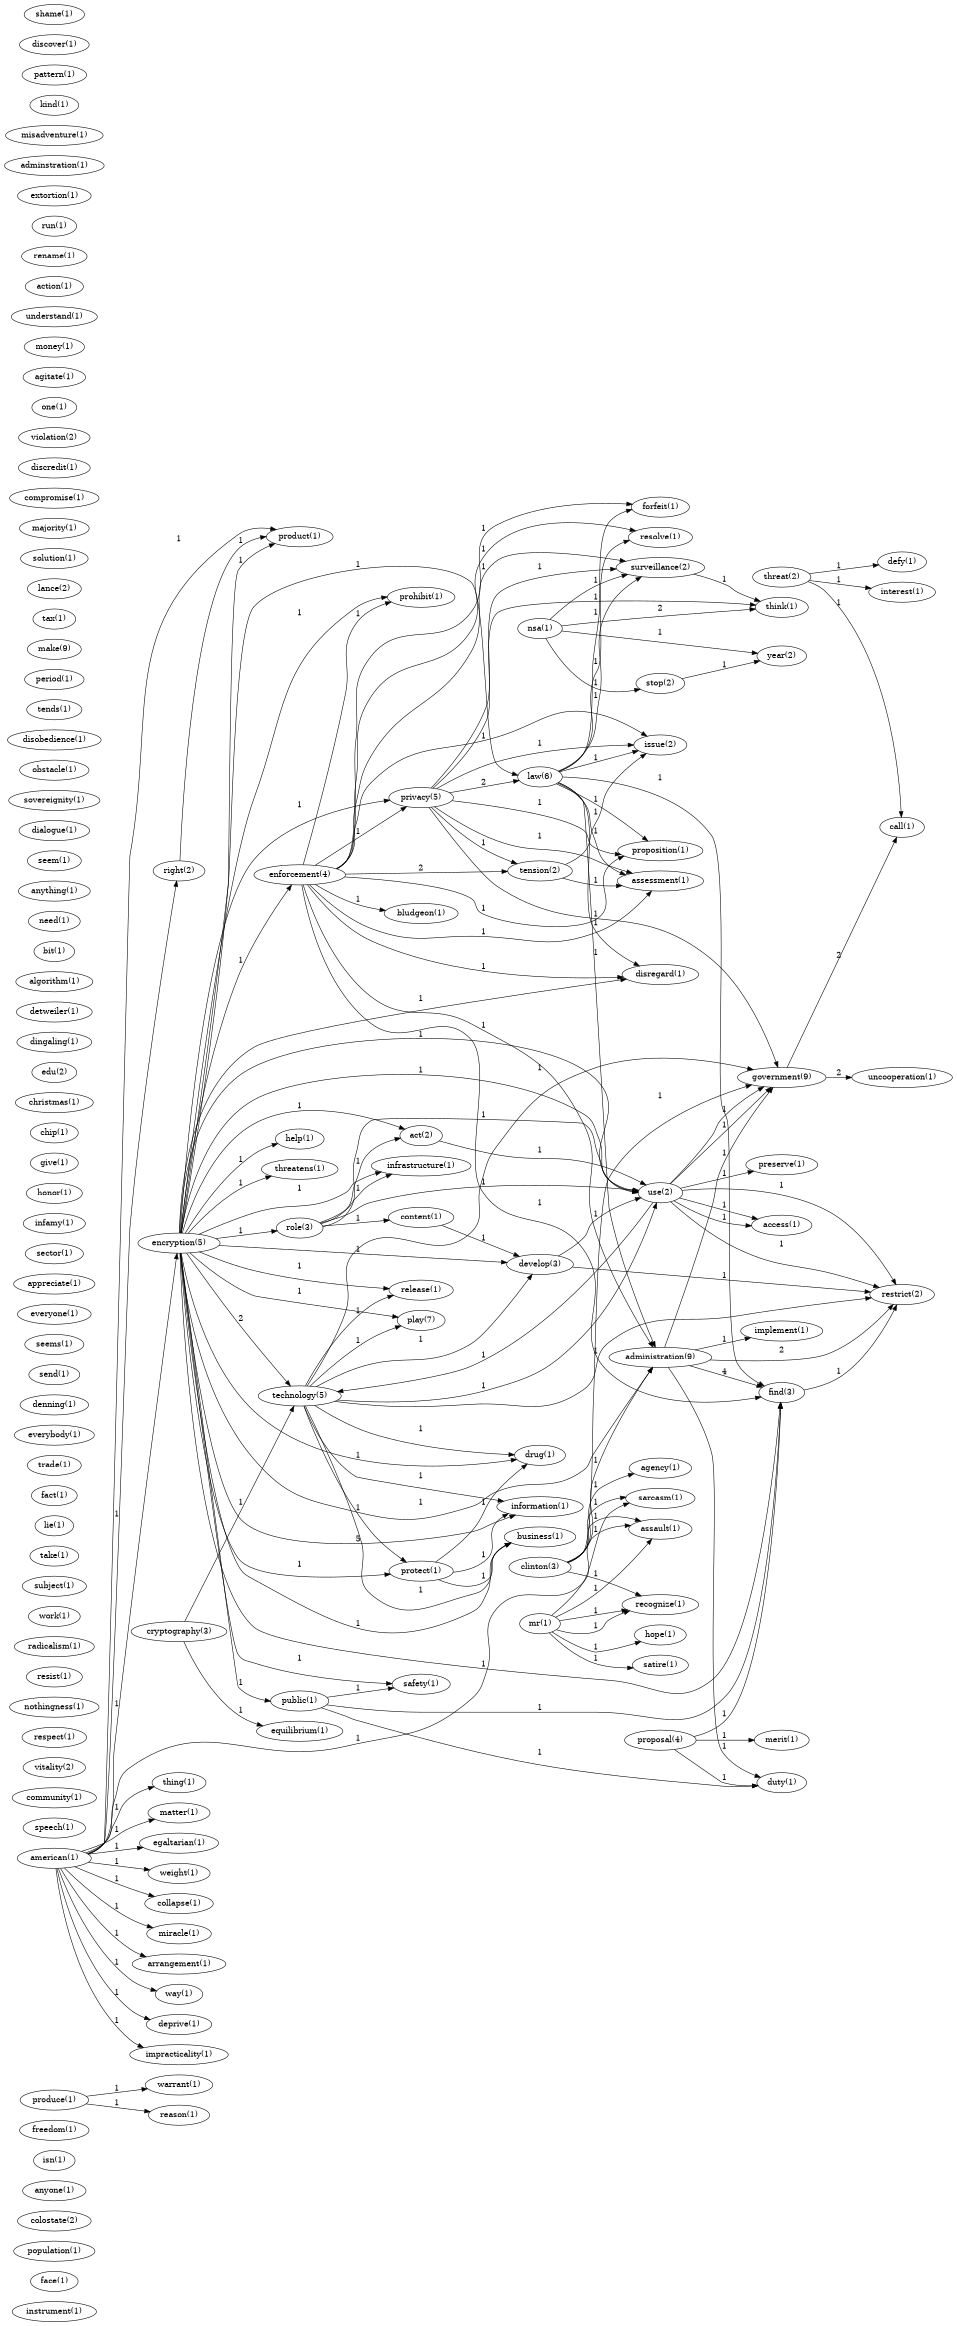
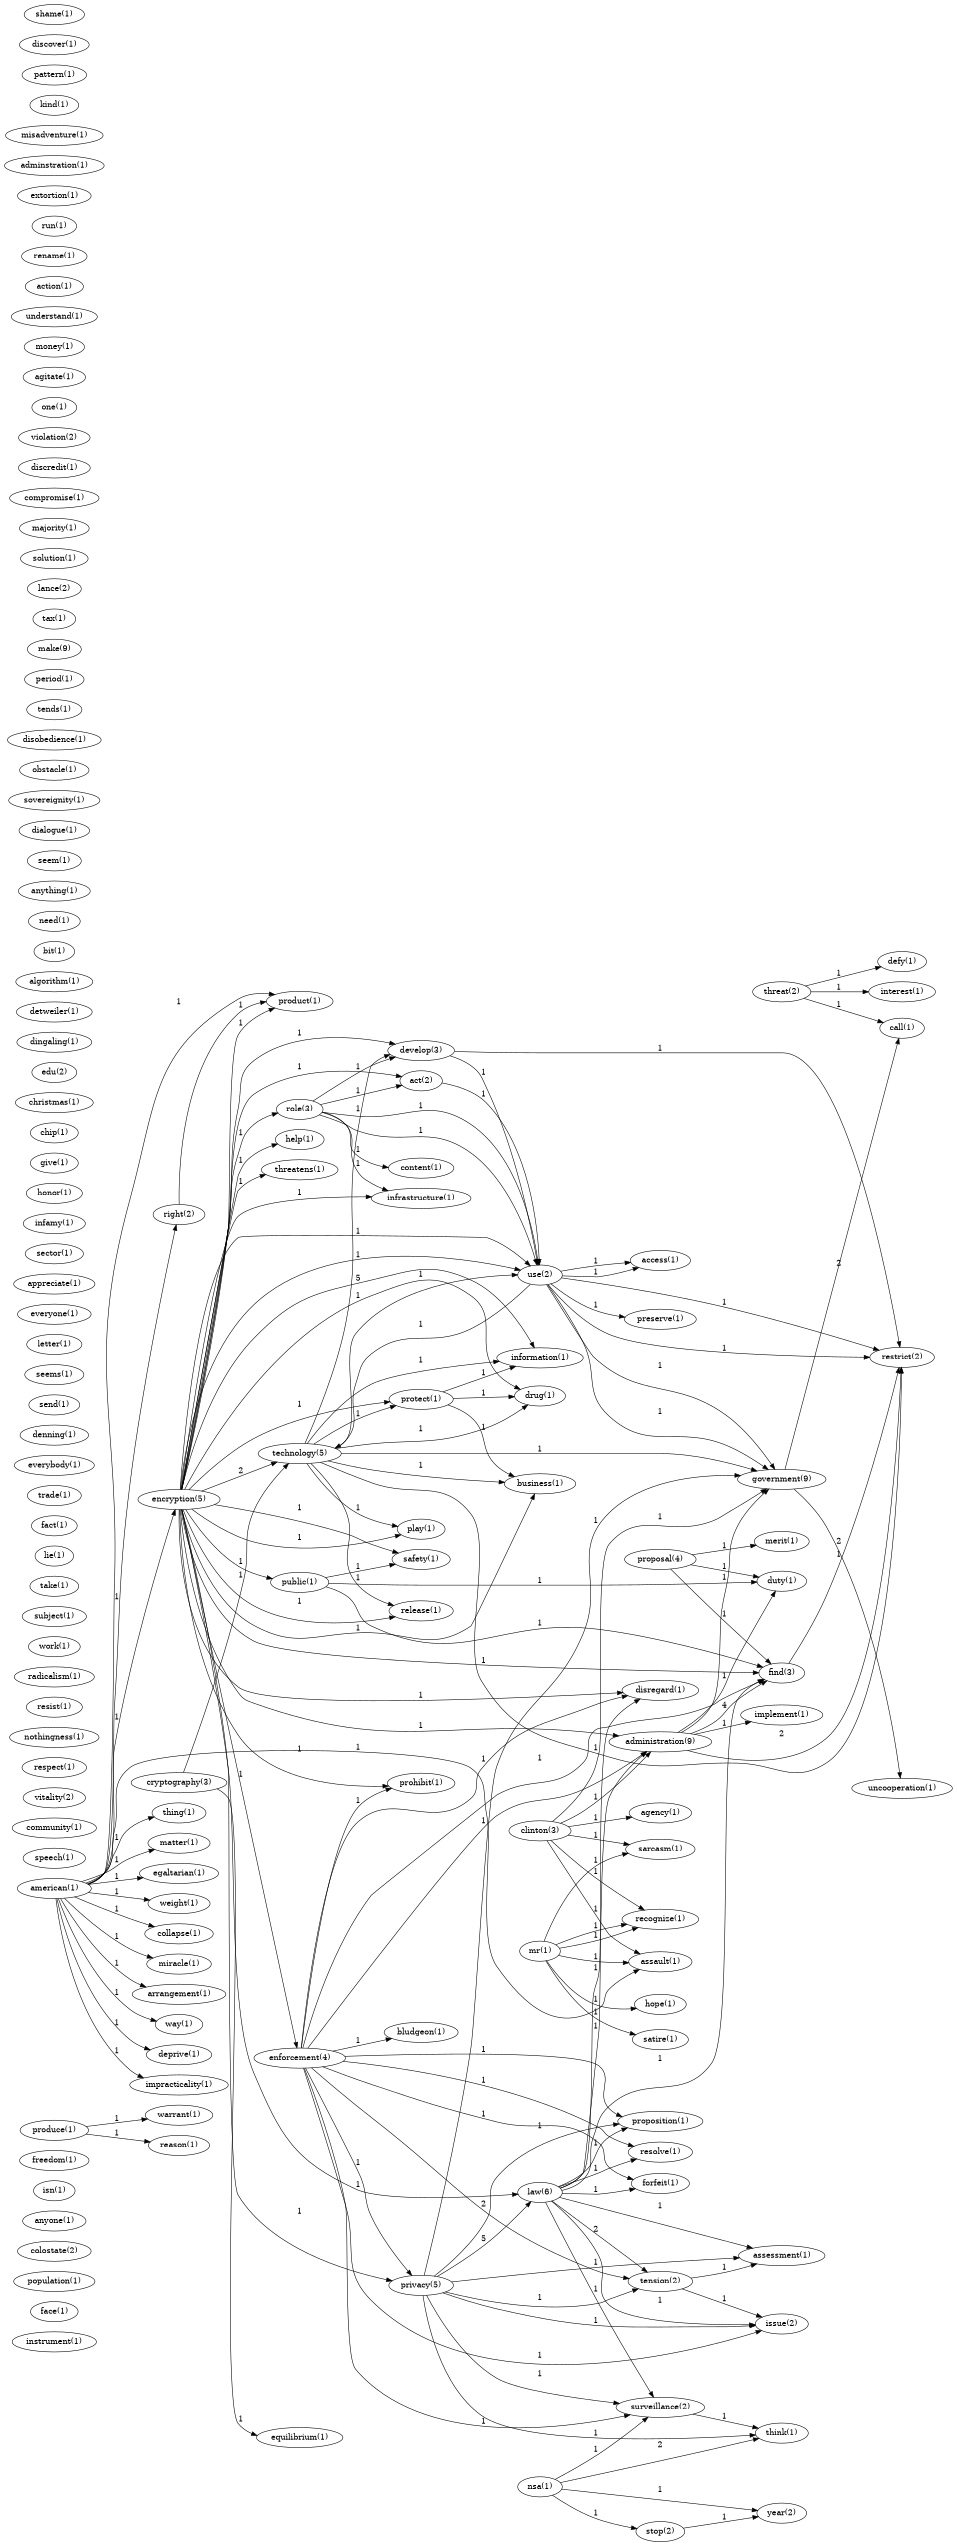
(484, 783) -> (484, 2239)
(478, 936) -> none
(478, 1240) -> (350, 1078)
(421, 1320) -> (421, 1529)
none -> (54, 1344)
none -> (597, 2235)
